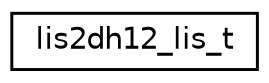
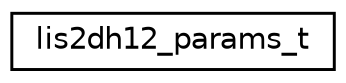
(135, 41) -> (173, 41)
